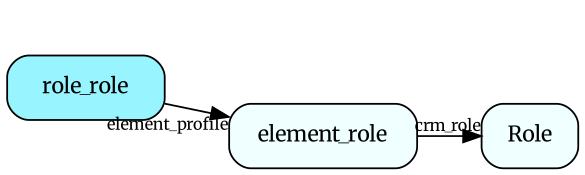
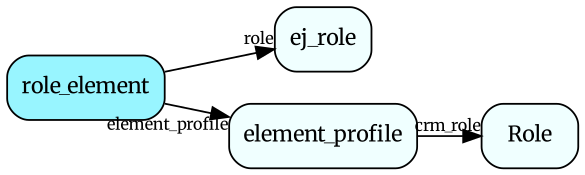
none -> (323, 39)
(86, 88) -> (86, 88)
(323, 136) -> (323, 136)
